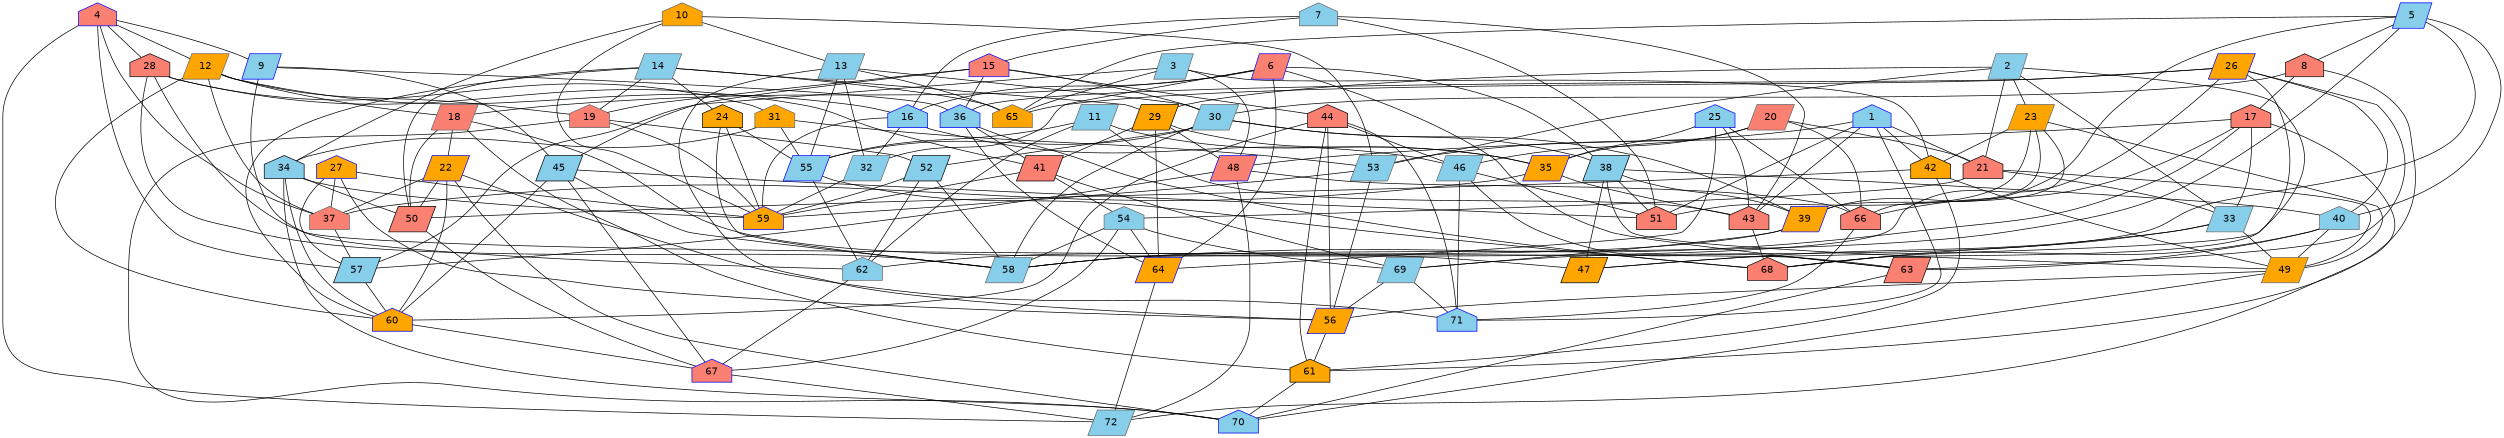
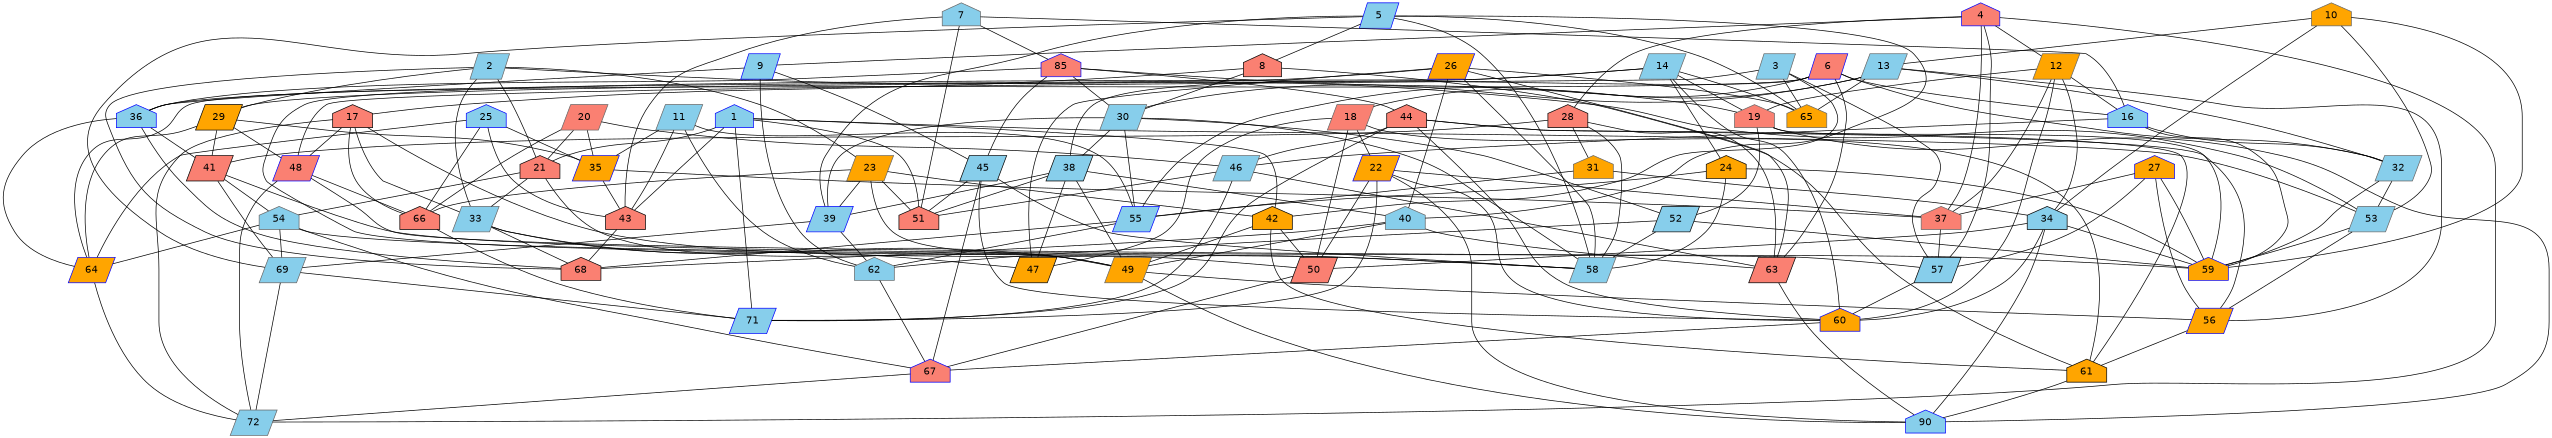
(989, 66) -> (1061, 66)
(382, 108) -> (2077, 153)
(1075, 143) -> (2385, 194)
(1805, 219) -> (830, 219)
(1365, 295) -> (268, 346)
(1457, 321) -> (753, 321)
(1239, 423) -> (1926, 423)
